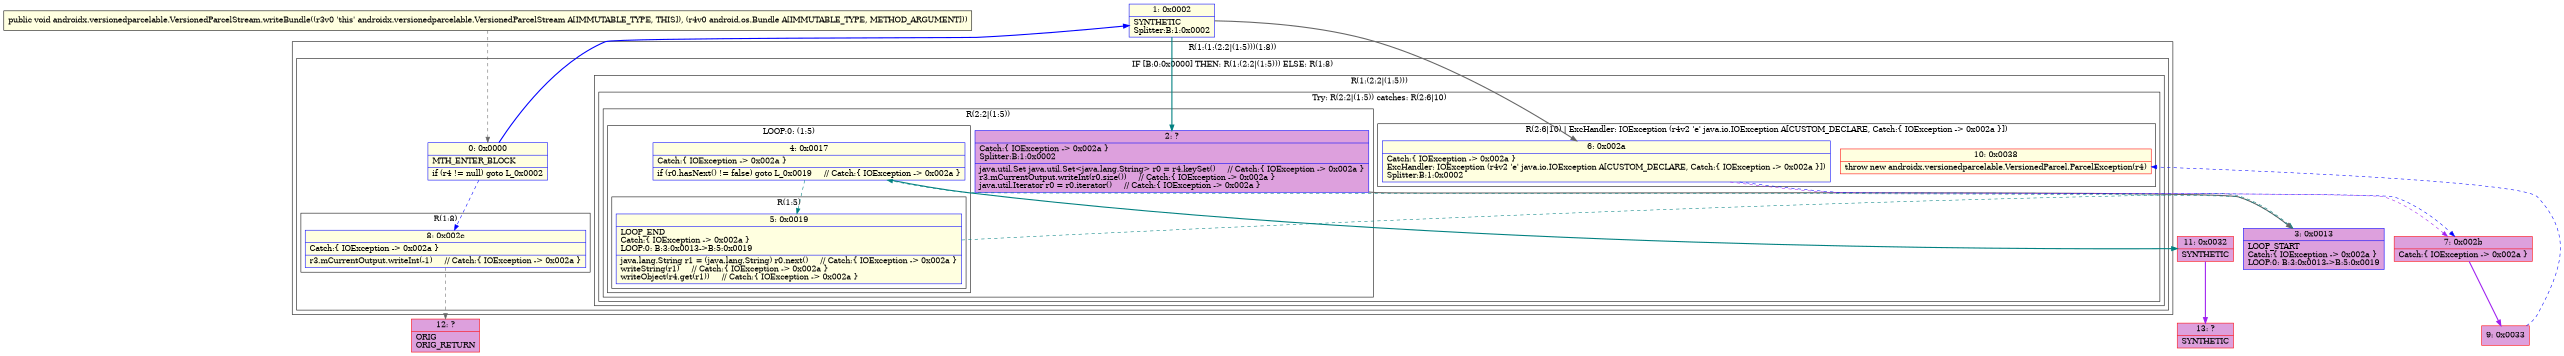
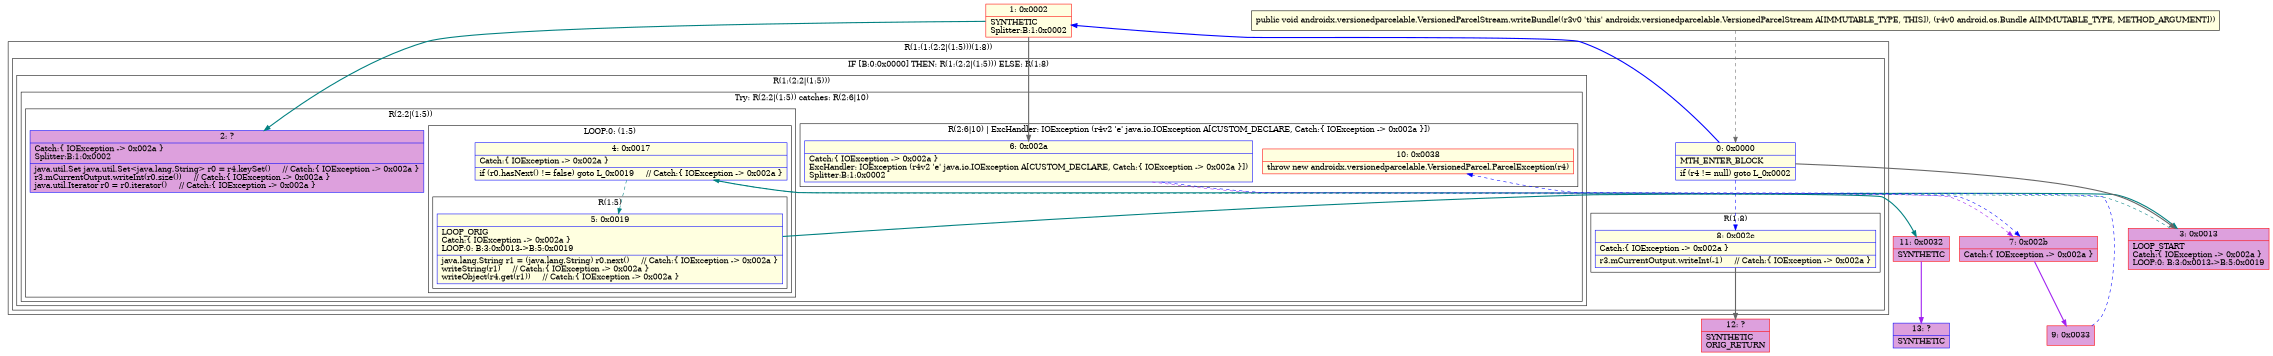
(1172, 21) -> (1029, 21)
(1832, 193) -> (1987, 176)
(1629, 211) -> (1481, 198)
(643, 232) -> (465, 232)
(2314, 249) -> (2199, 249)
(446, 290) -> (1735, 290)
(2205, 336) -> (1921, 336)
(426, 337) -> (1730, 337)
